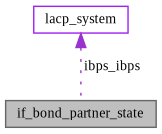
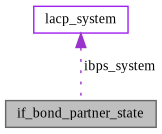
(111, 67) -> (118, 67)
